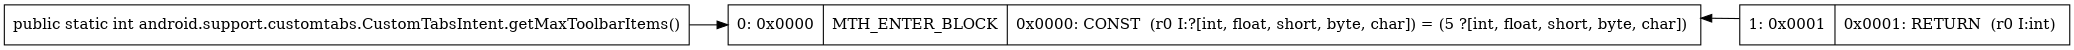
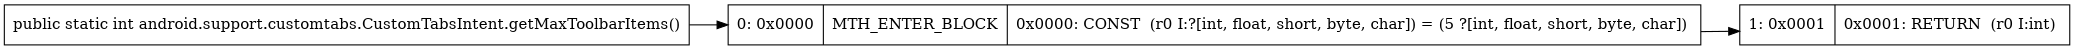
(1726, 18) -> (1715, 31)
